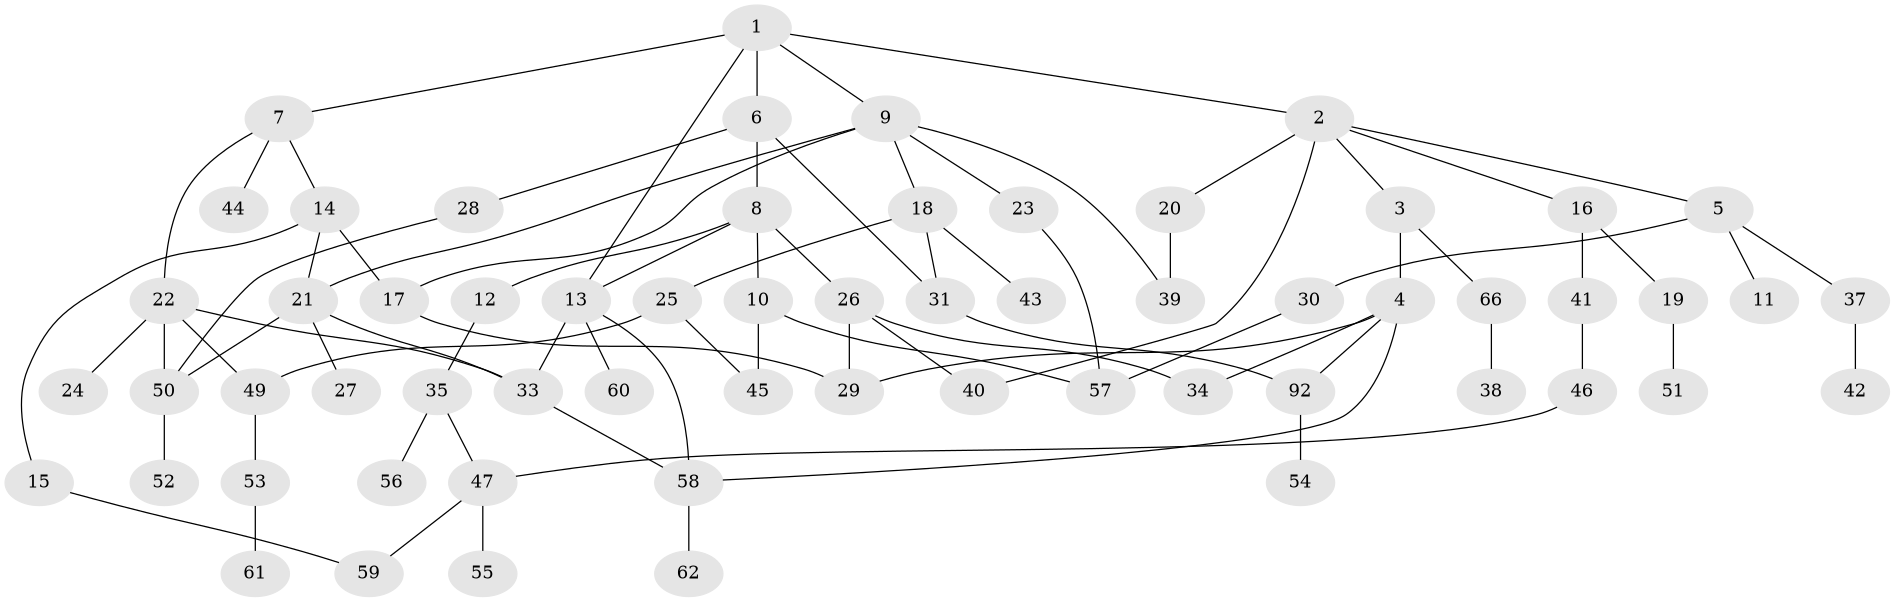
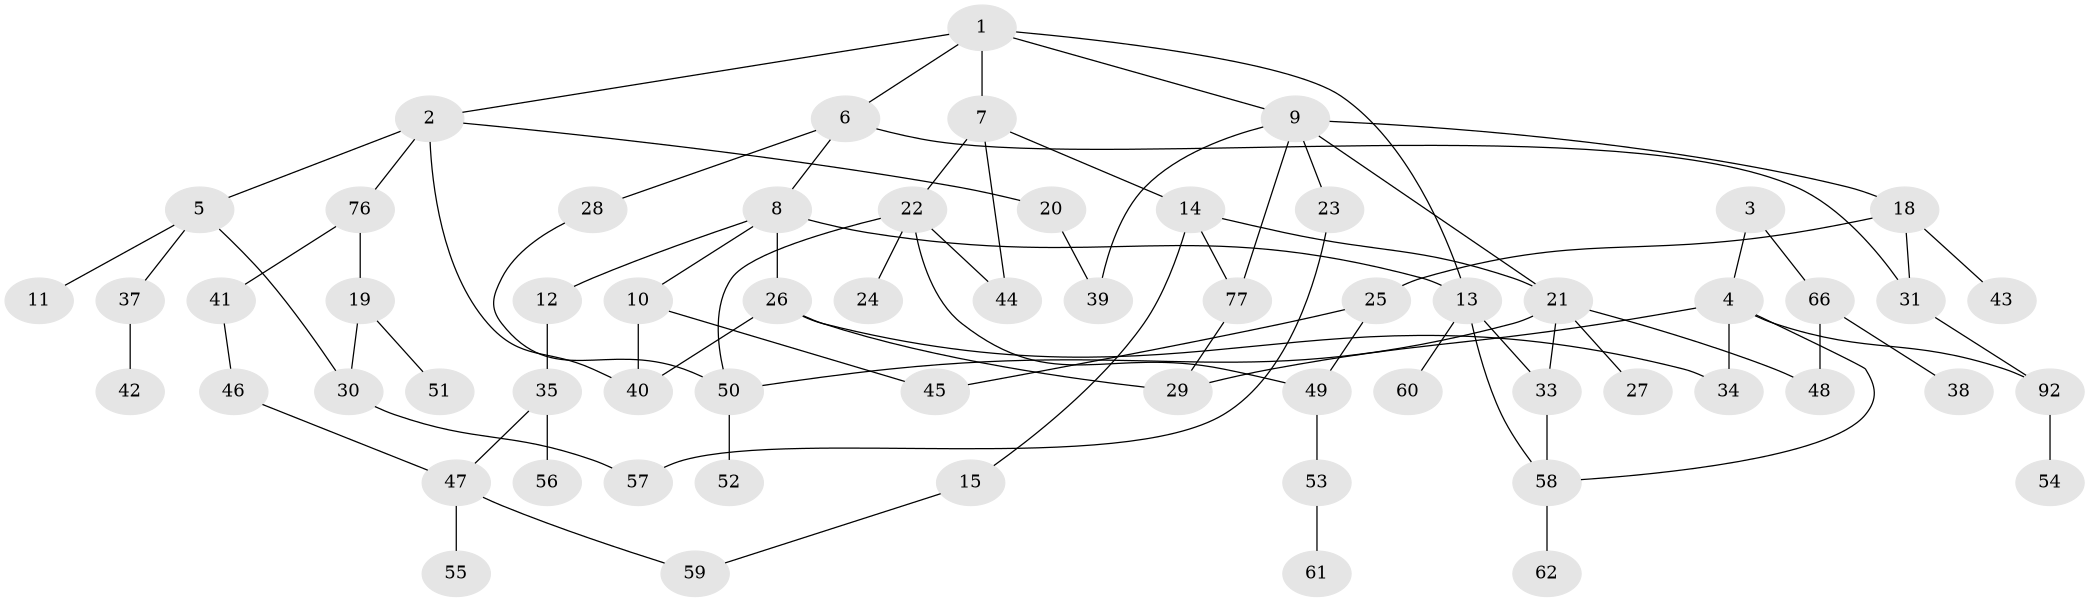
(1360, 164) -> none
(1582, 210) -> (360, 210)
(394, 301) -> (1237, 301)
(350, 339) -> (960, 255)
none -> (355, 346)
(941, 354) -> (638, 346)
none -> (1820, 392)
